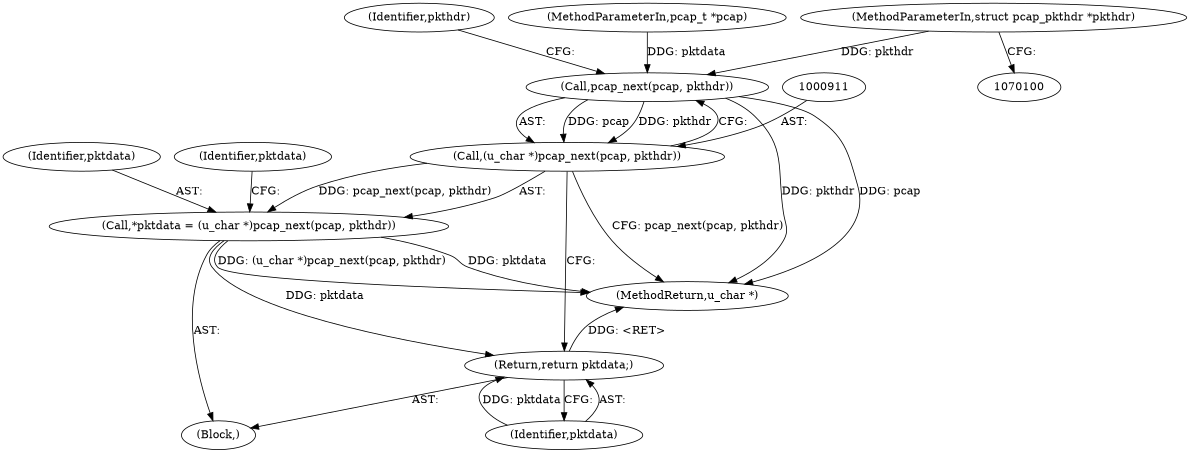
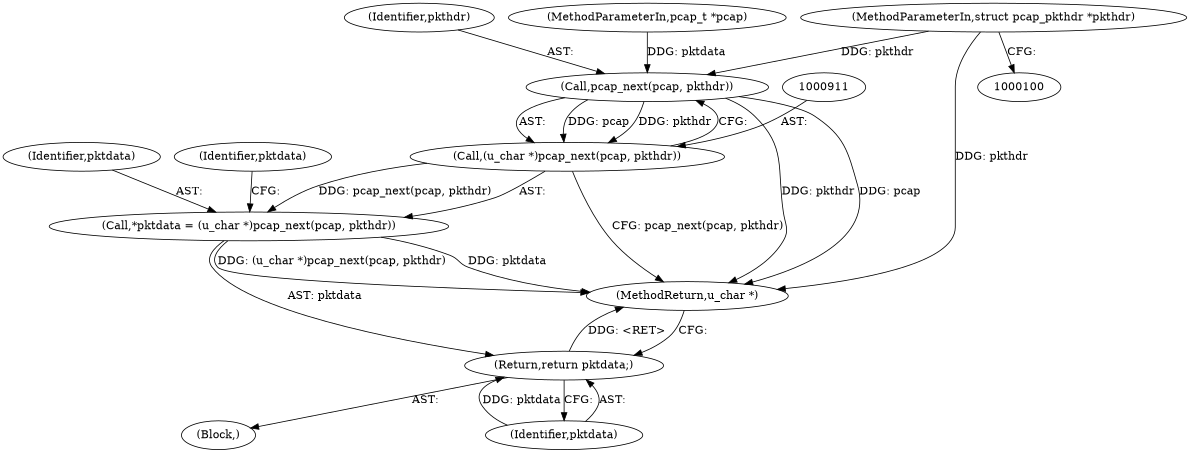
(563, 52) -> (563, 52)
(1019, 87) -> (1019, 87)
none -> (955, 221)
(566, 257) -> (669, 337)
(325, 296) -> (325, 296)
(193, 324) -> none
